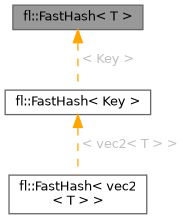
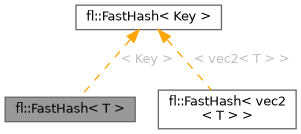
(78, 66) -> (105, 68)
